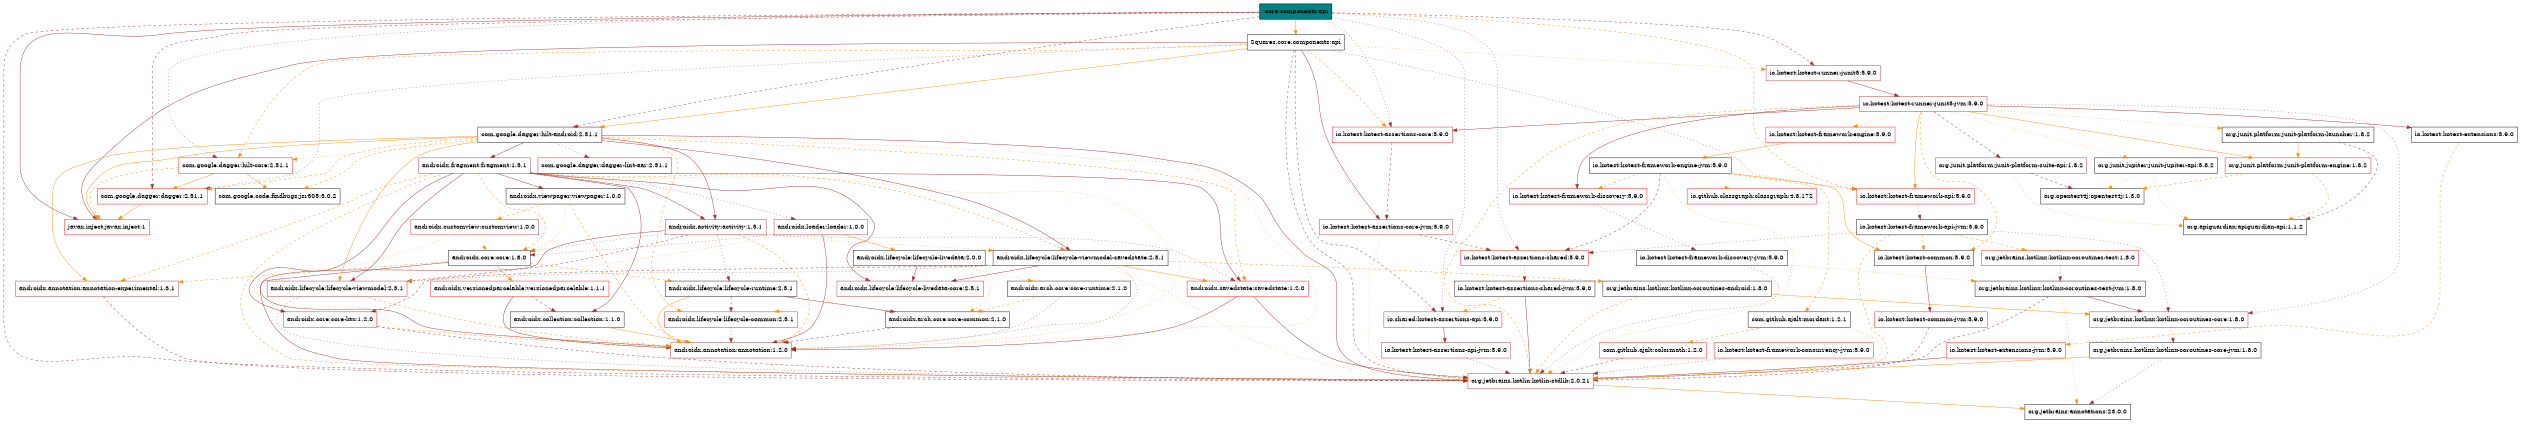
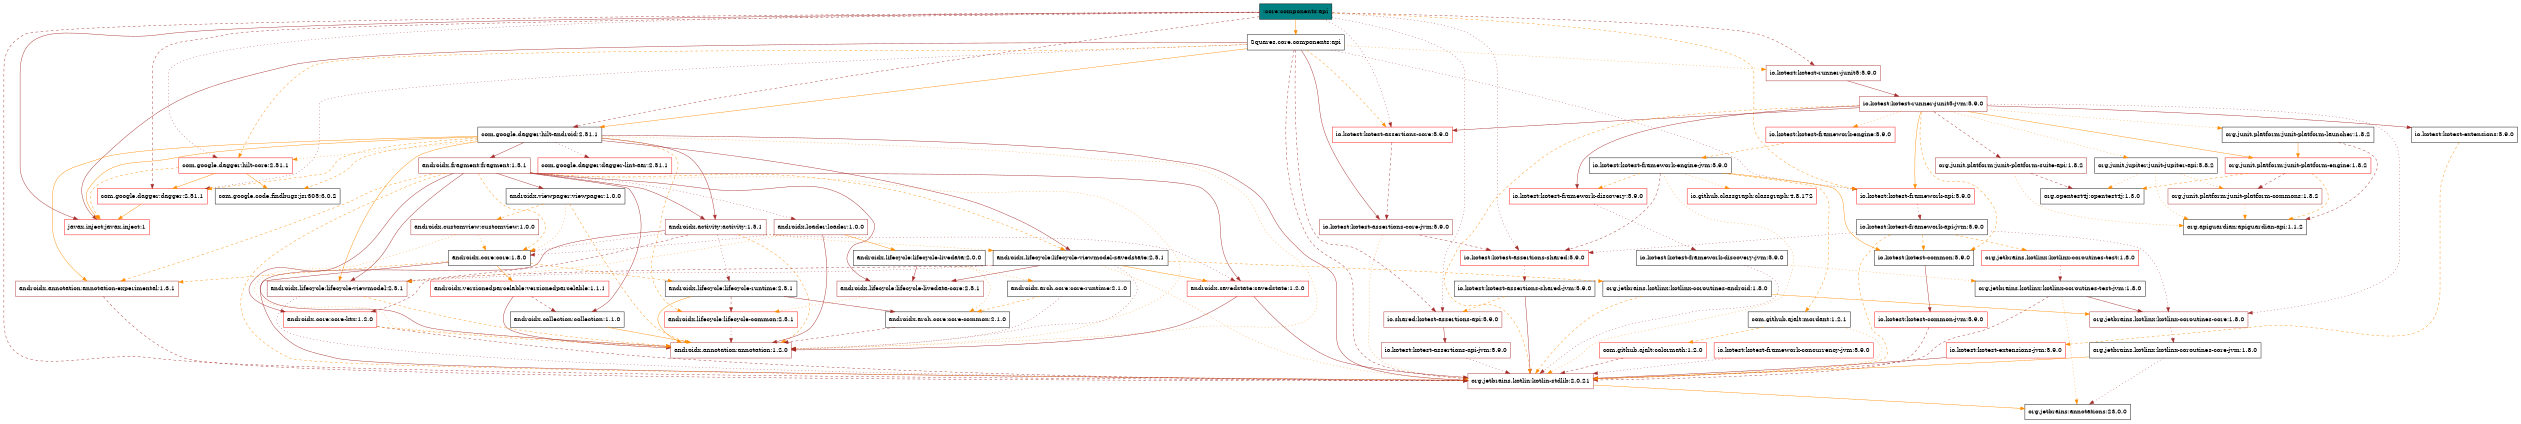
(1747, 150) -> (1747, 150)
(962, 156) -> none
none -> (2245, 196)
